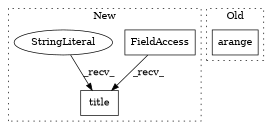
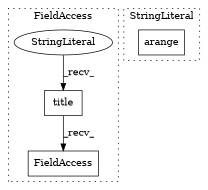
(105, 16) -> (63, 16)
(235, 16) -> (162, 16)
(132, 70) -> (63, 130)
